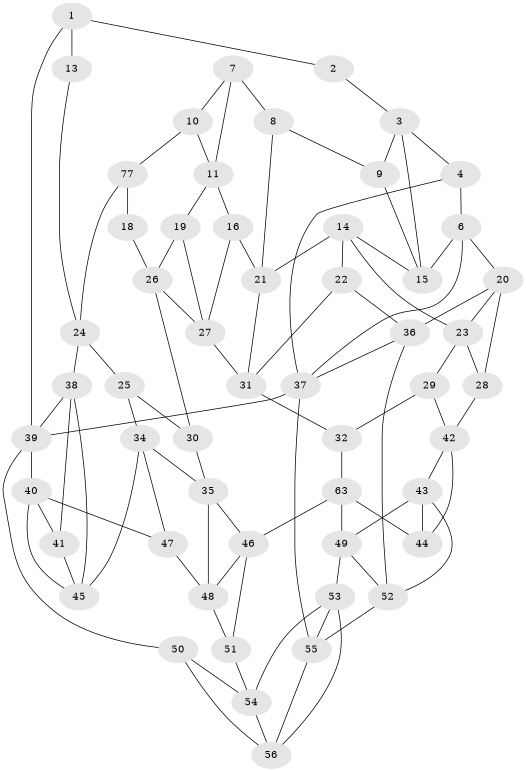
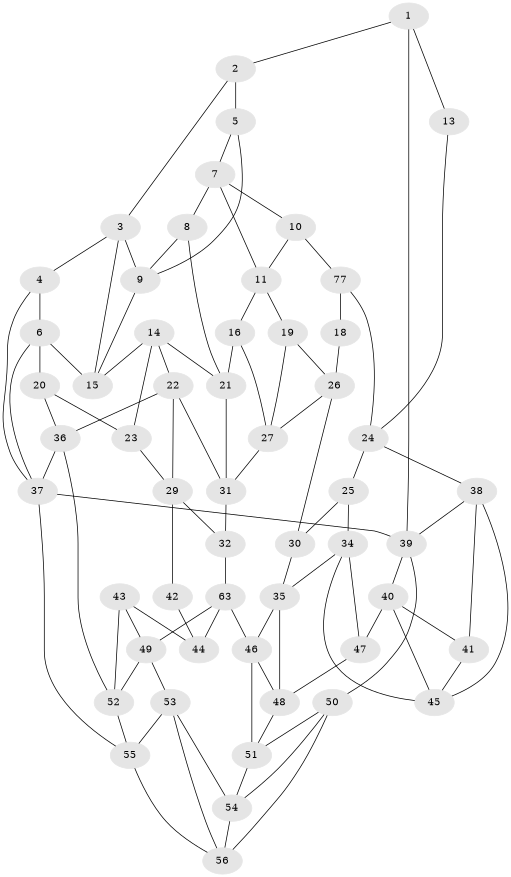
none -> (236, 122)
(483, 386) -> none
none -> (173, 439)
(436, 465) -> none
none -> (292, 729)
